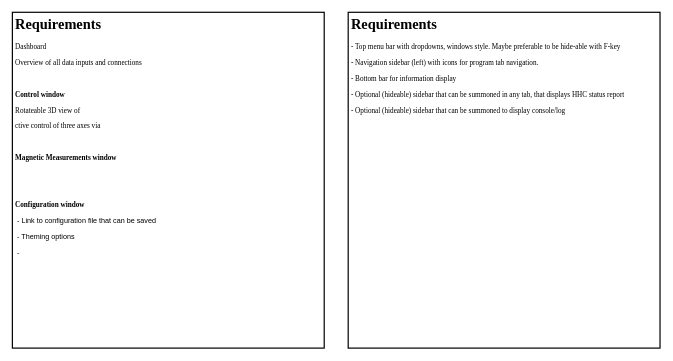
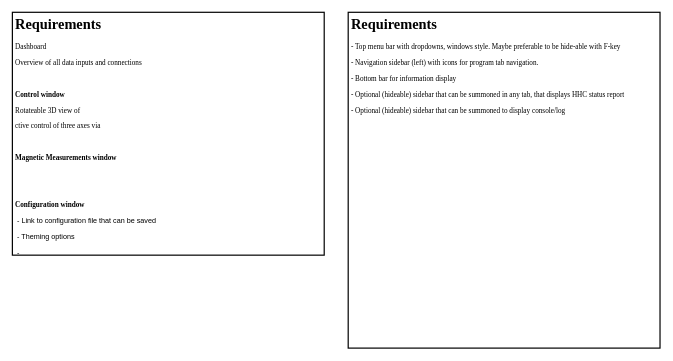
(168, 180) -> (168, 134)
